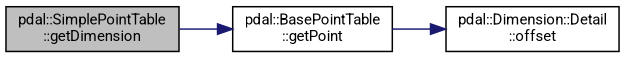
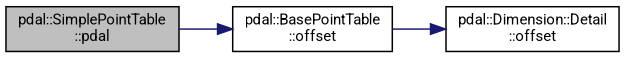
(92, 29) -> (92, 29)
(313, 29) -> (313, 29)
